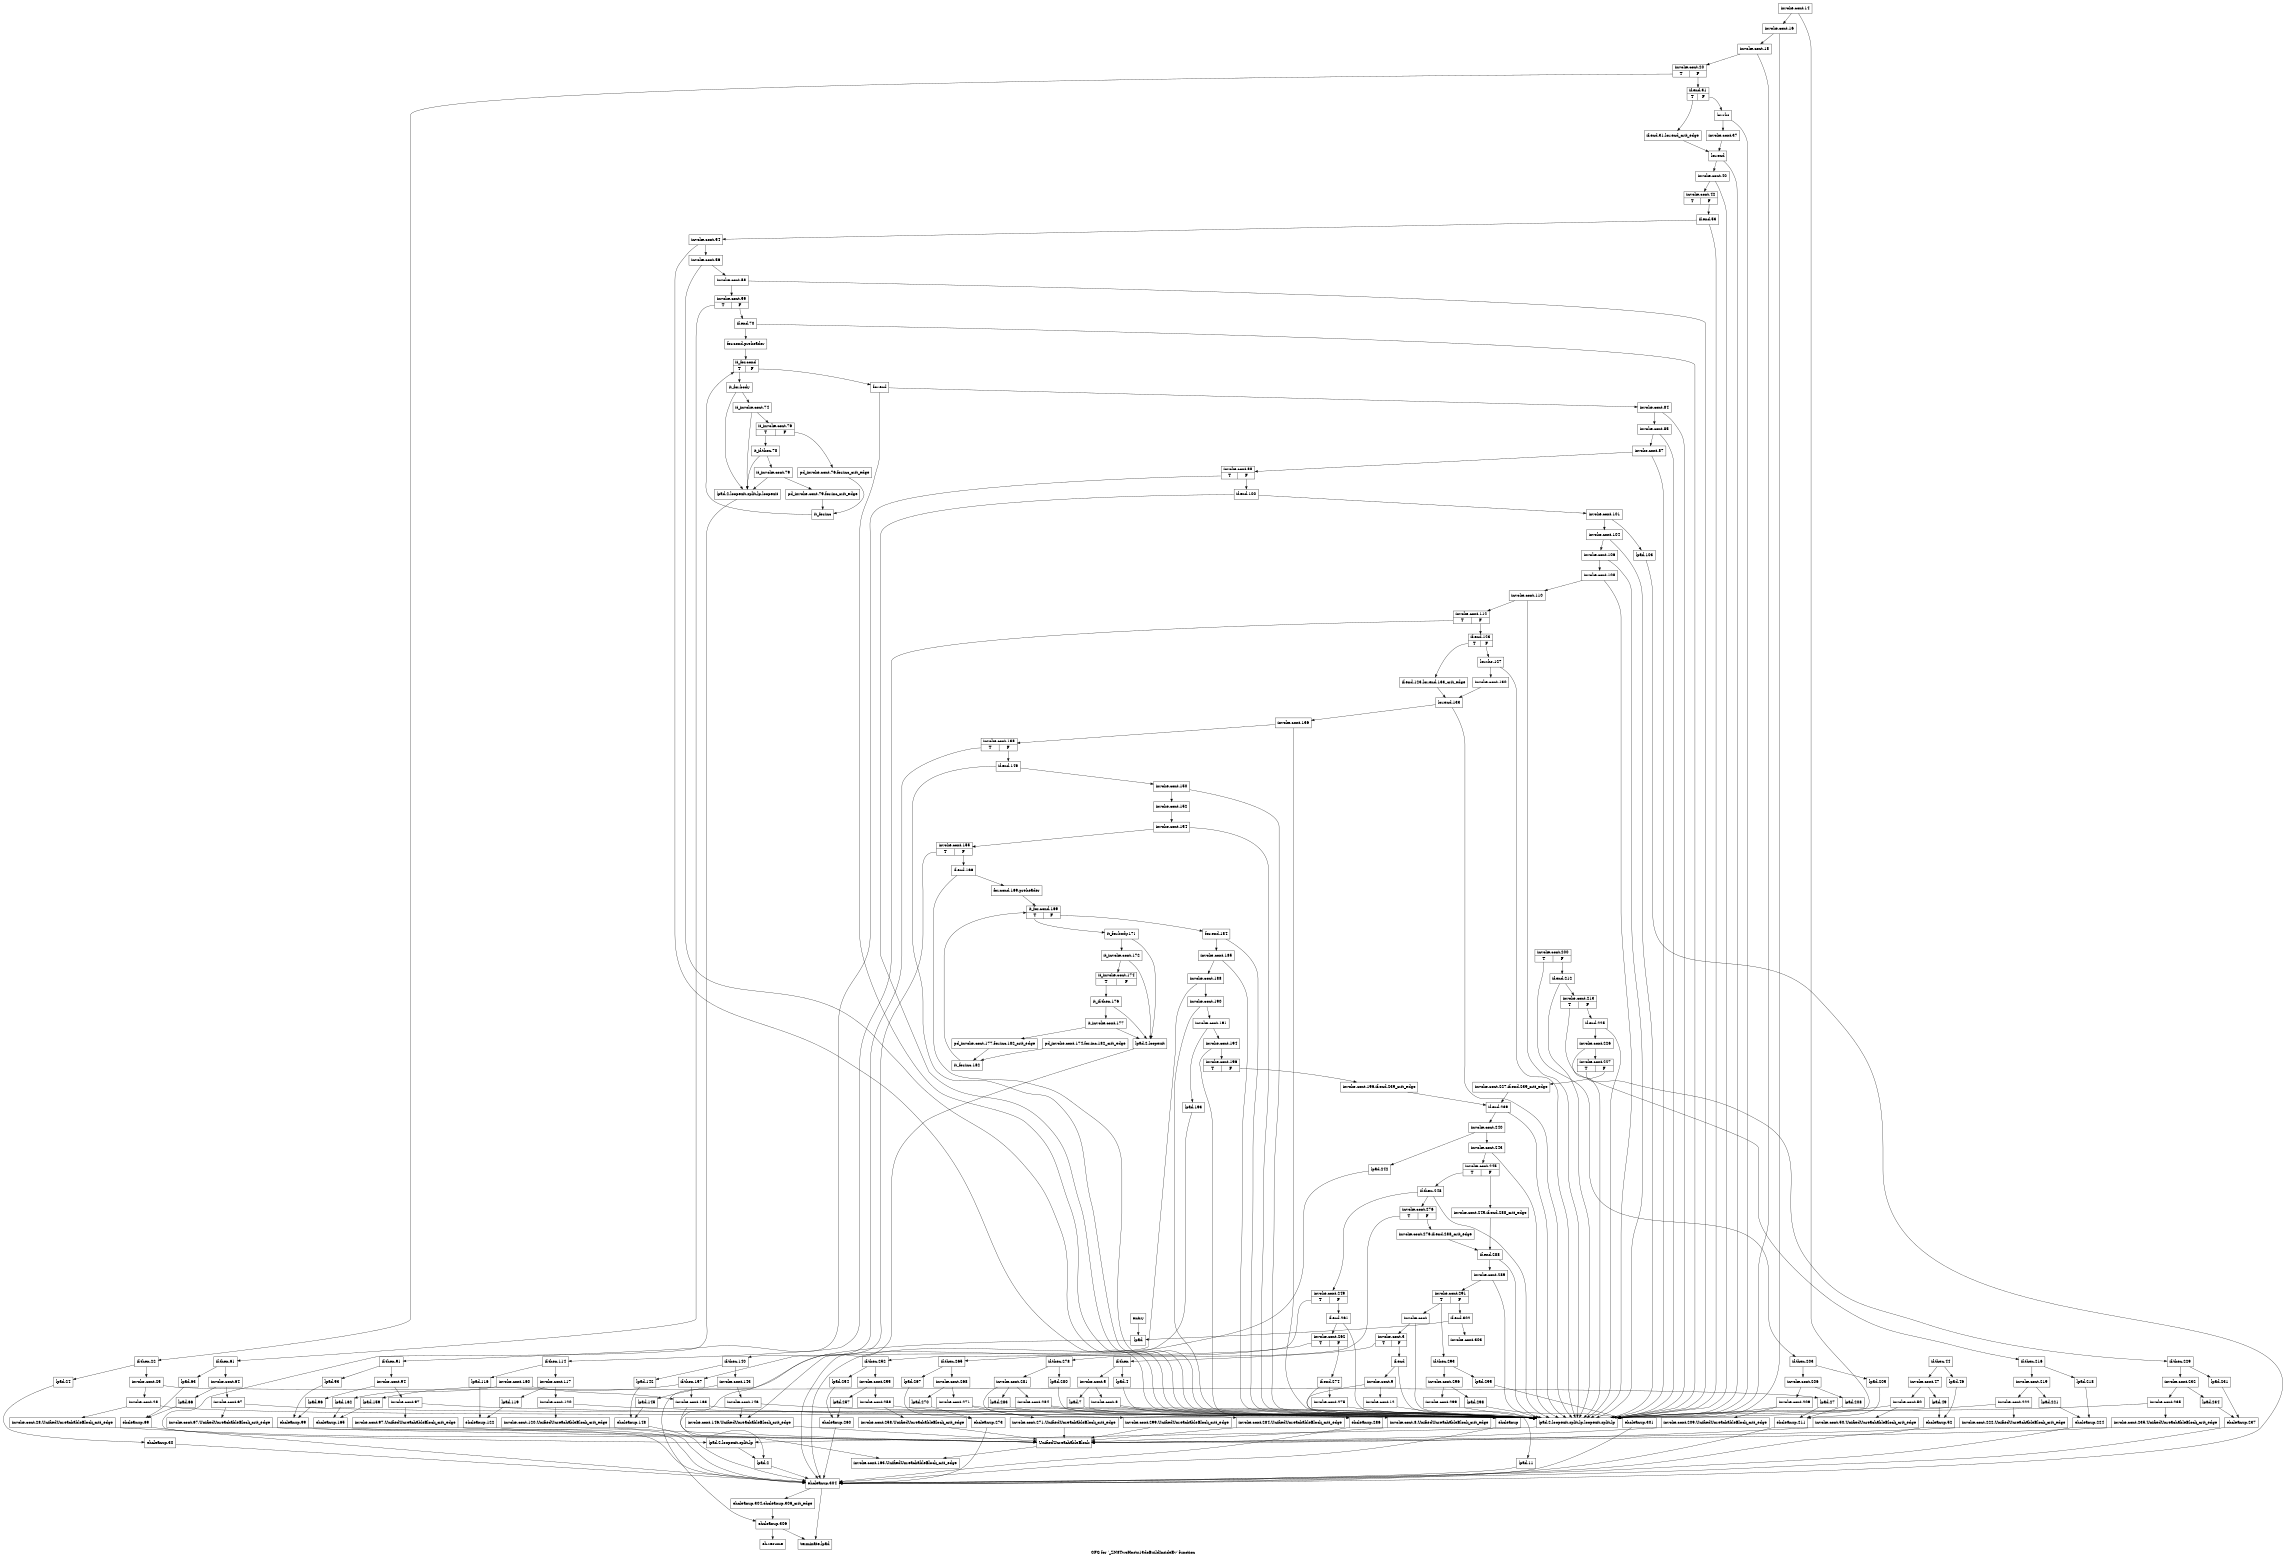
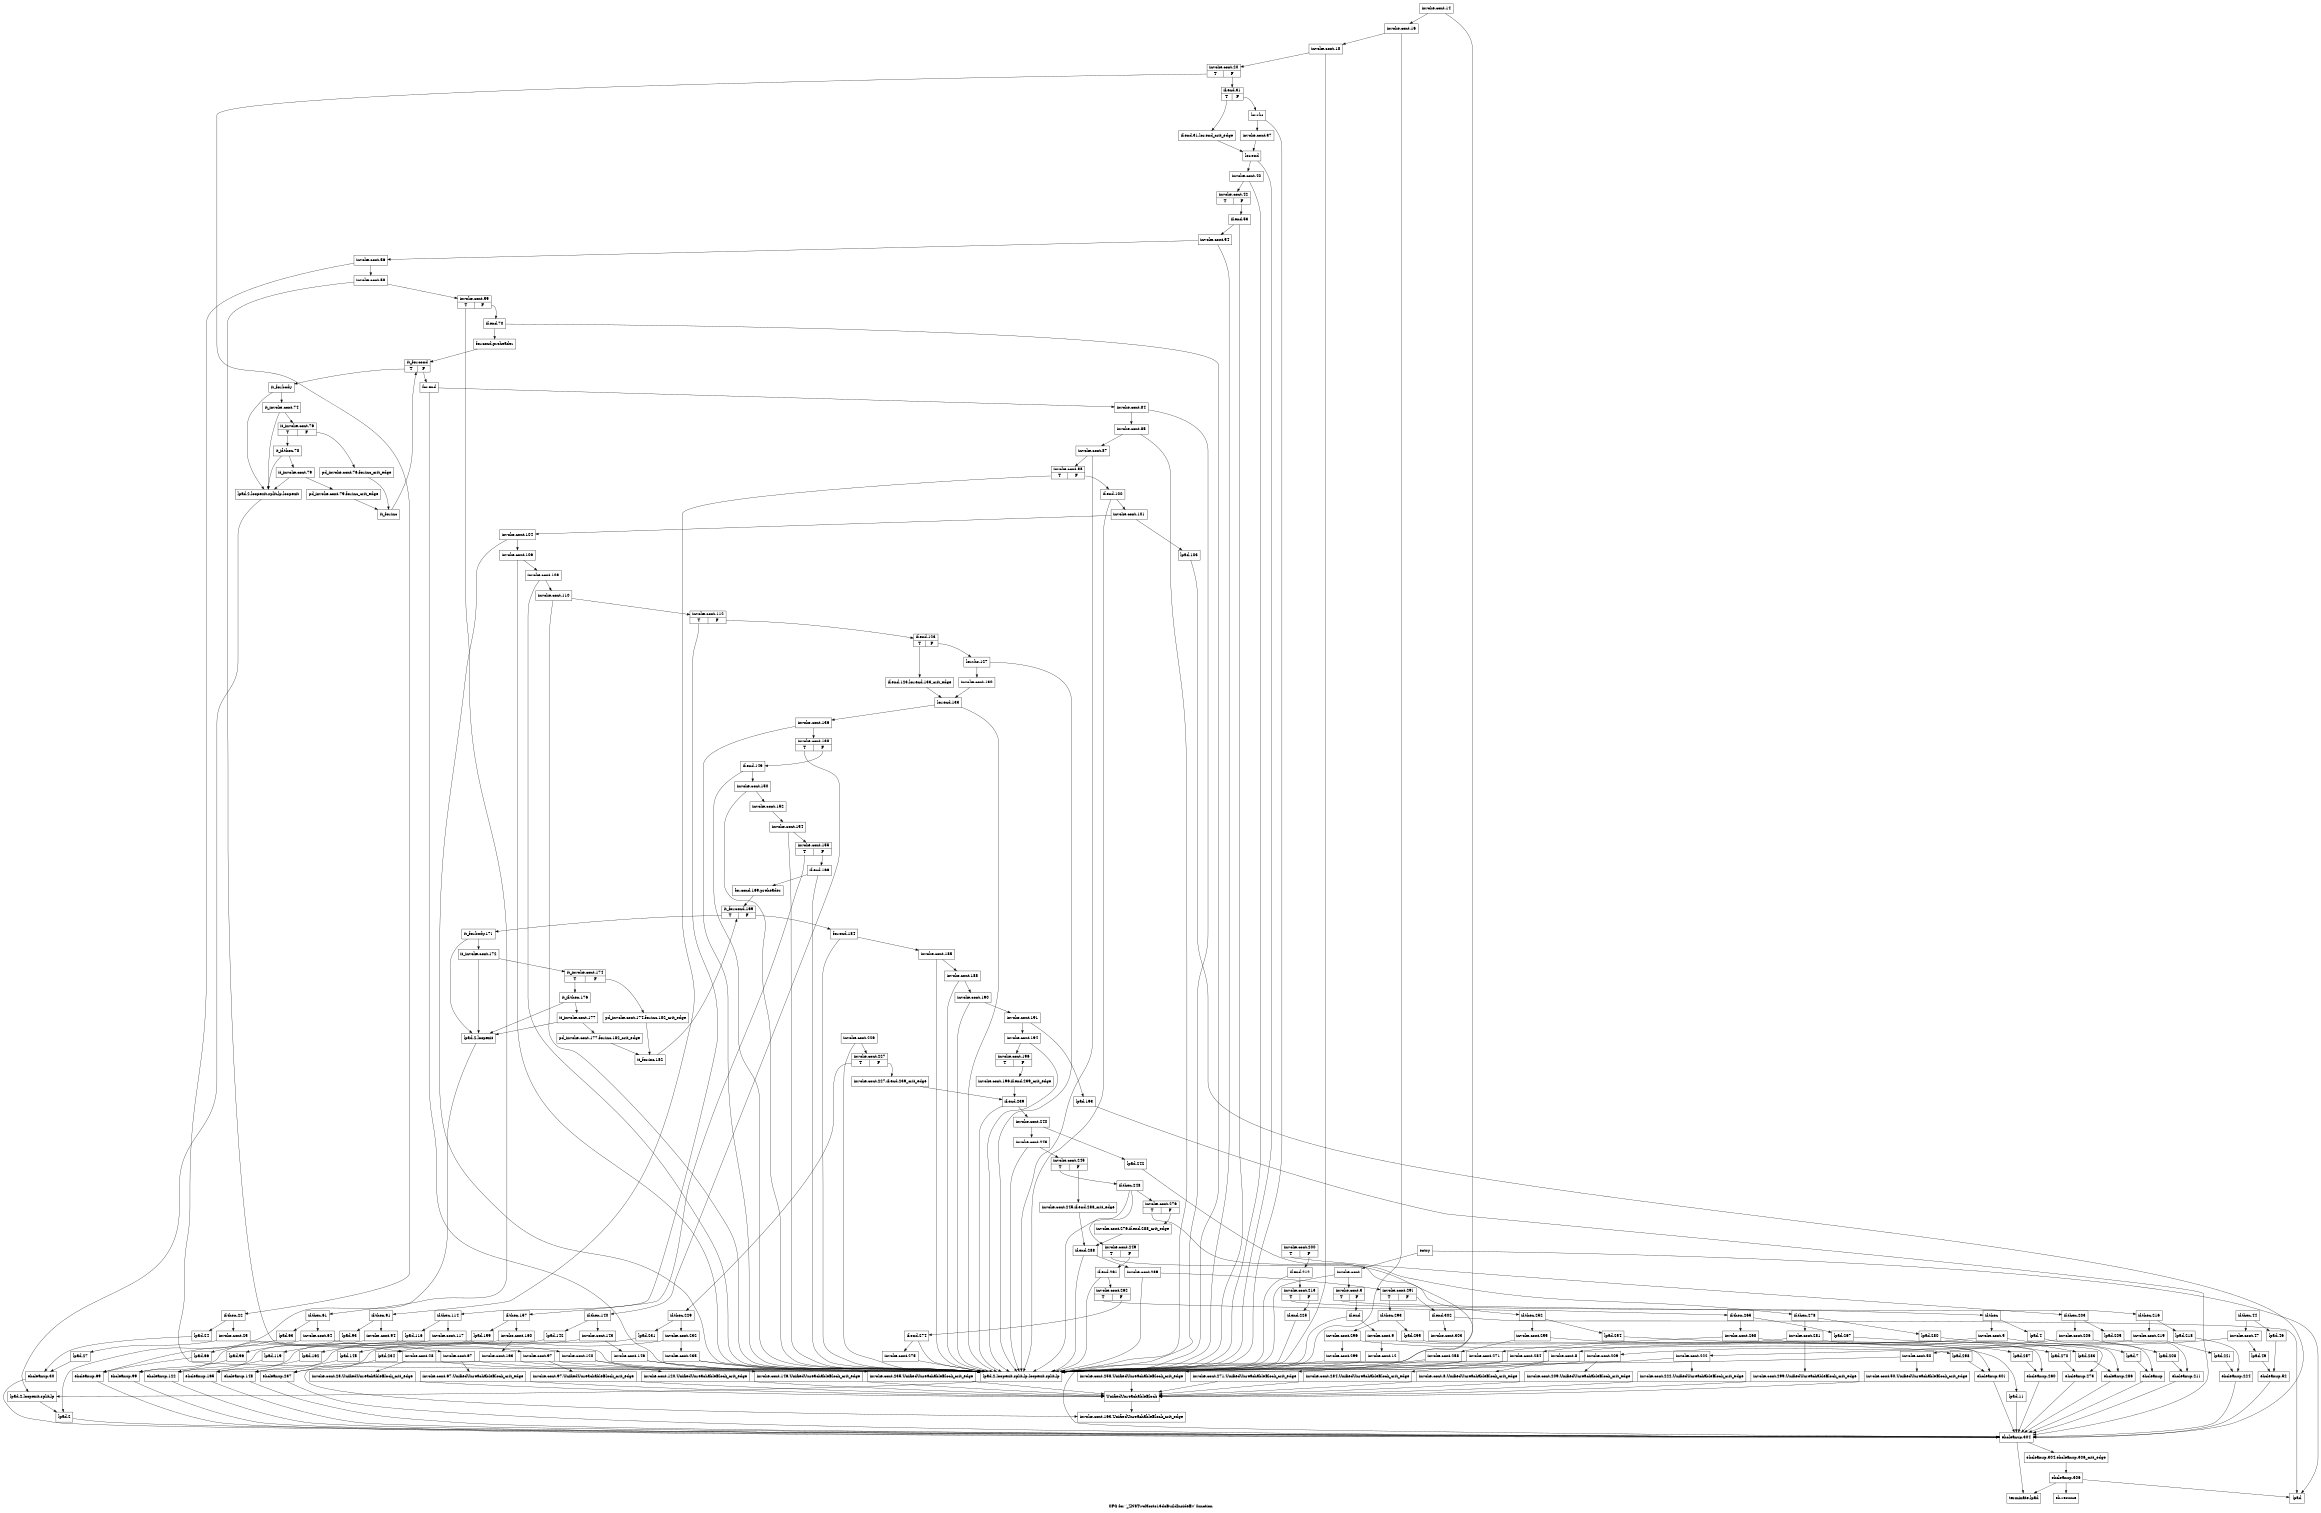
none -> (628, 990)
(1595, 1032) -> none
(1433, 1308) -> (1391, 1260)
(1144, 1348) -> (947, 1187)
(845, 1352) -> (2185, 1488)
(691, 1392) -> (516, 1324)
(1811, 1412) -> (62, 1366)
